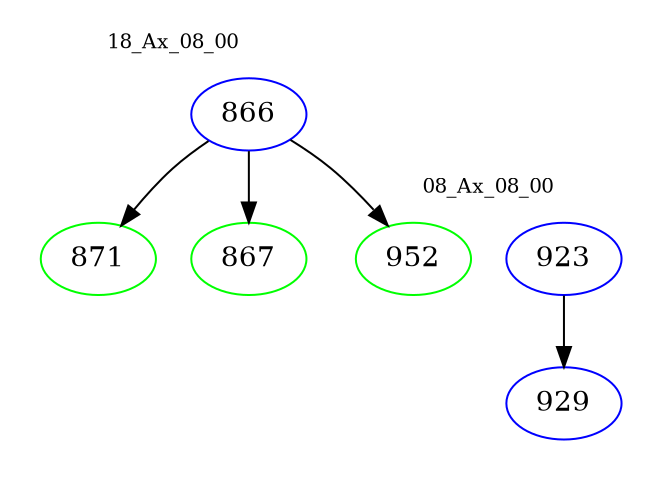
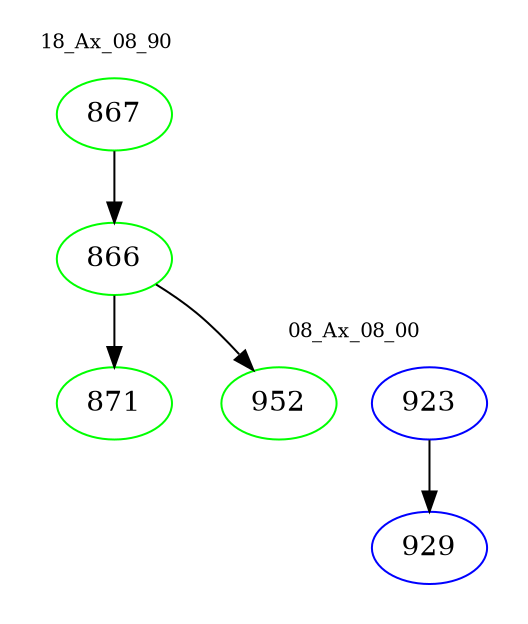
(174, 43) -> (106, 43)
(249, 114) -> (114, 259)
(249, 177) -> (114, 177)
